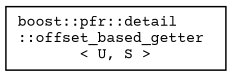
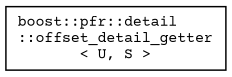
(116, 38) -> (116, 38)
